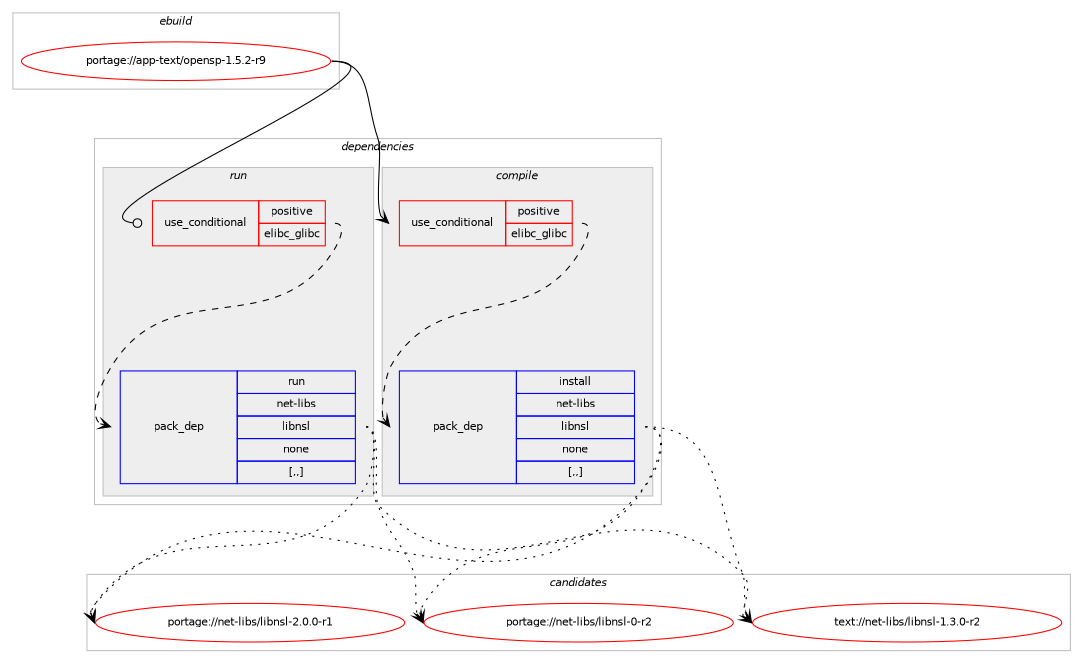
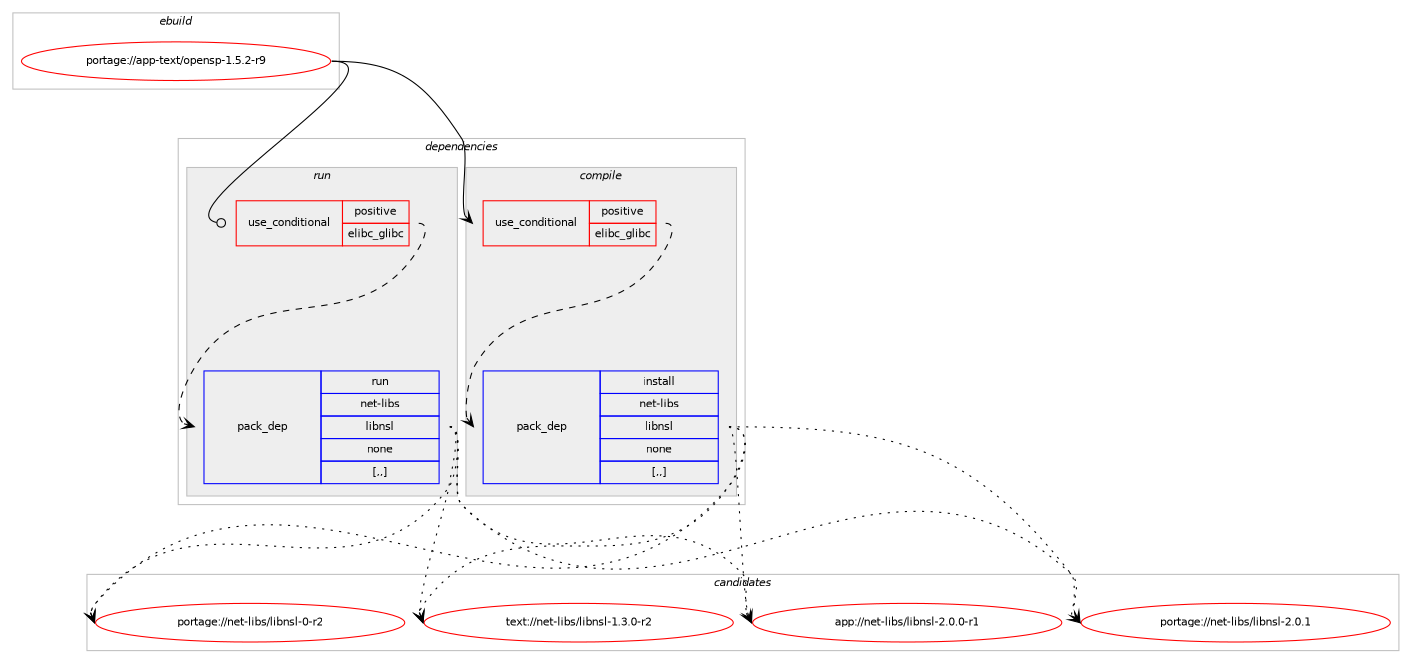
(250, 623) -> (907, 623)
none -> (1236, 623)
